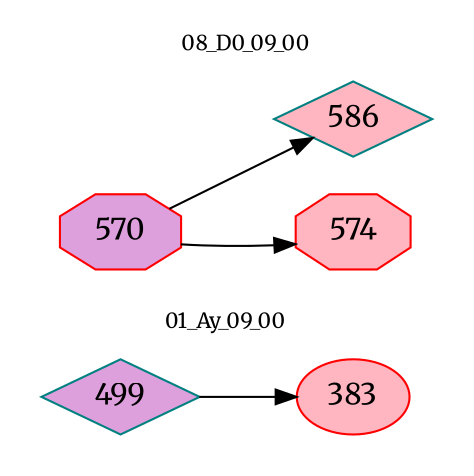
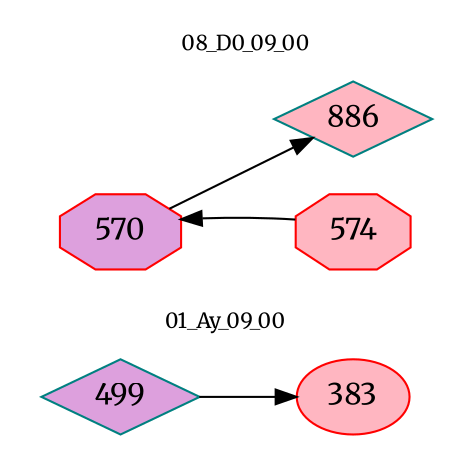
(353, 119) -> (353, 119)
(227, 246) -> (249, 218)
